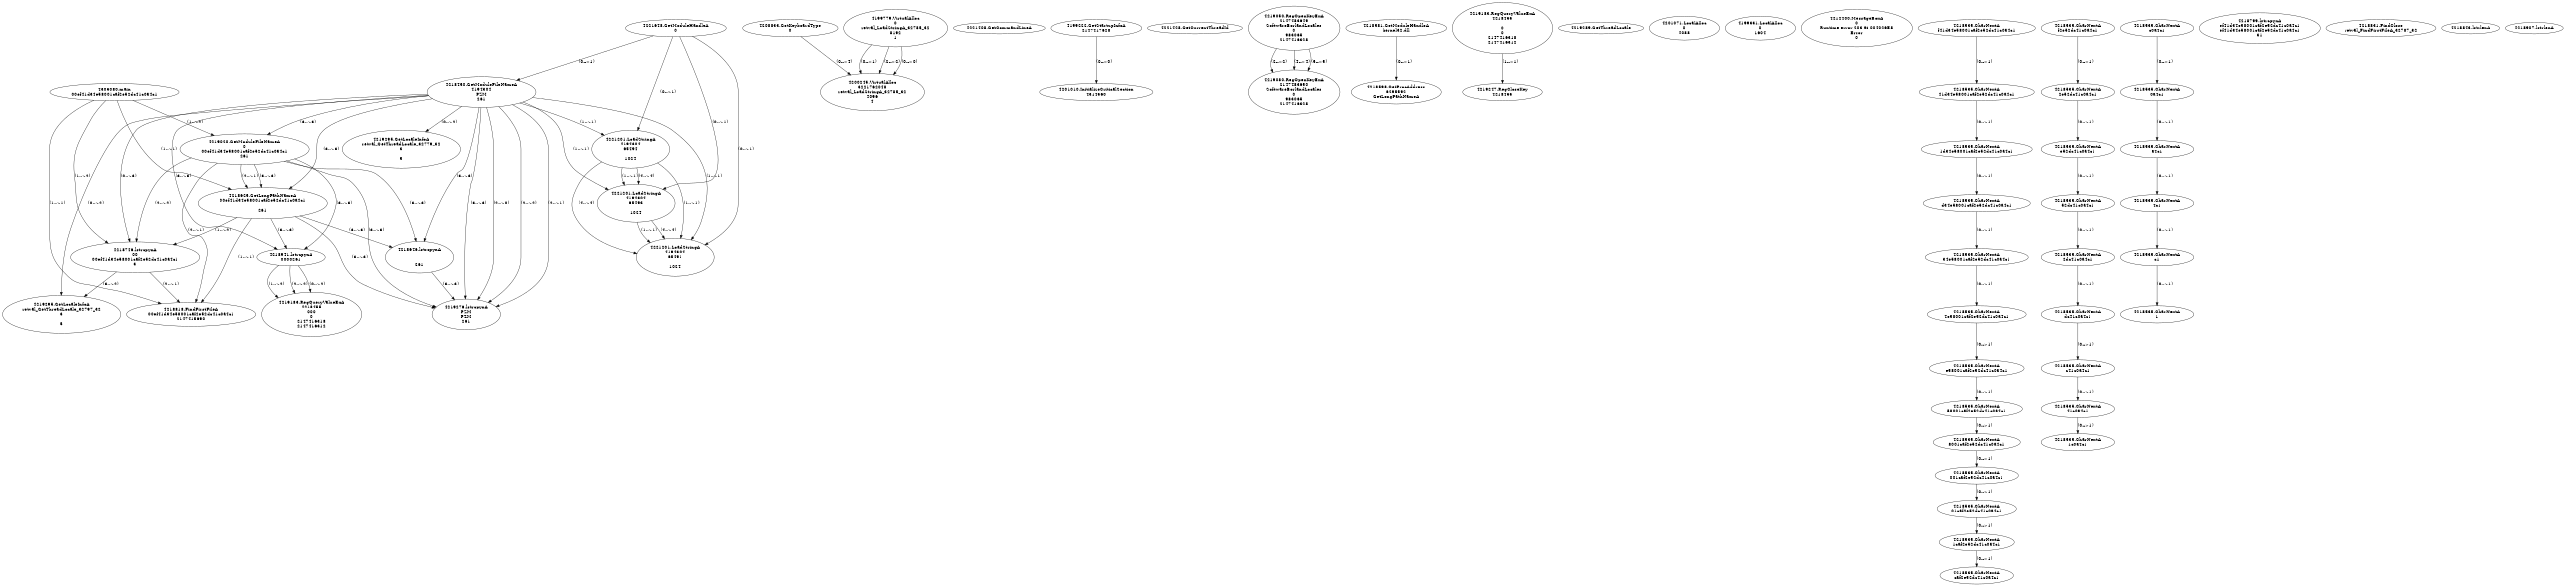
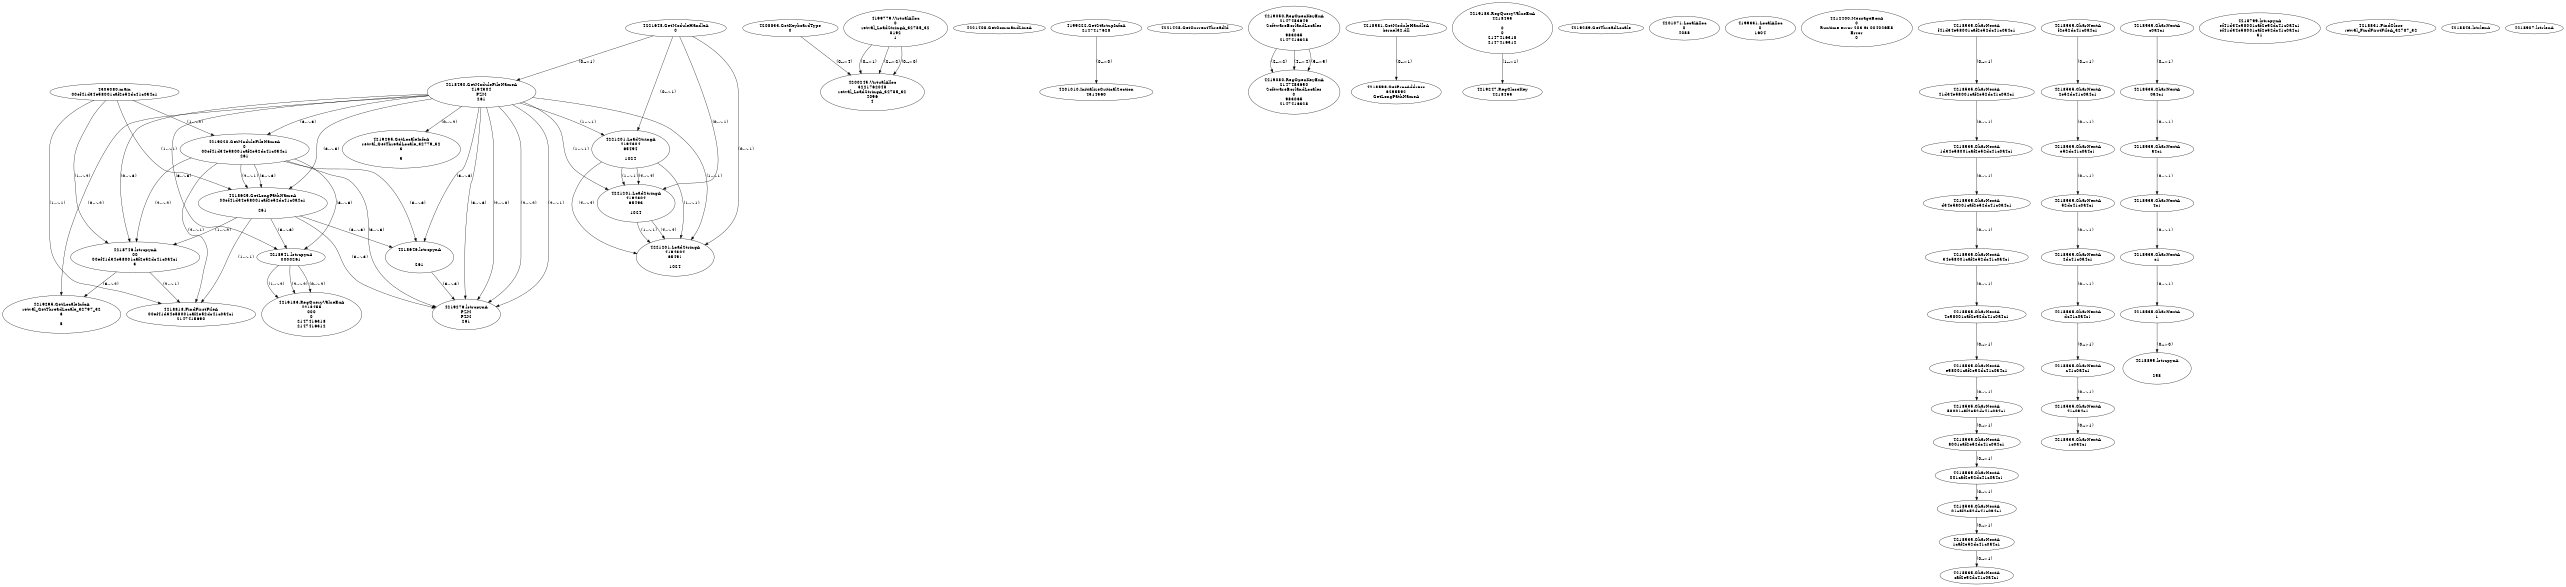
none -> (2157, 368)
